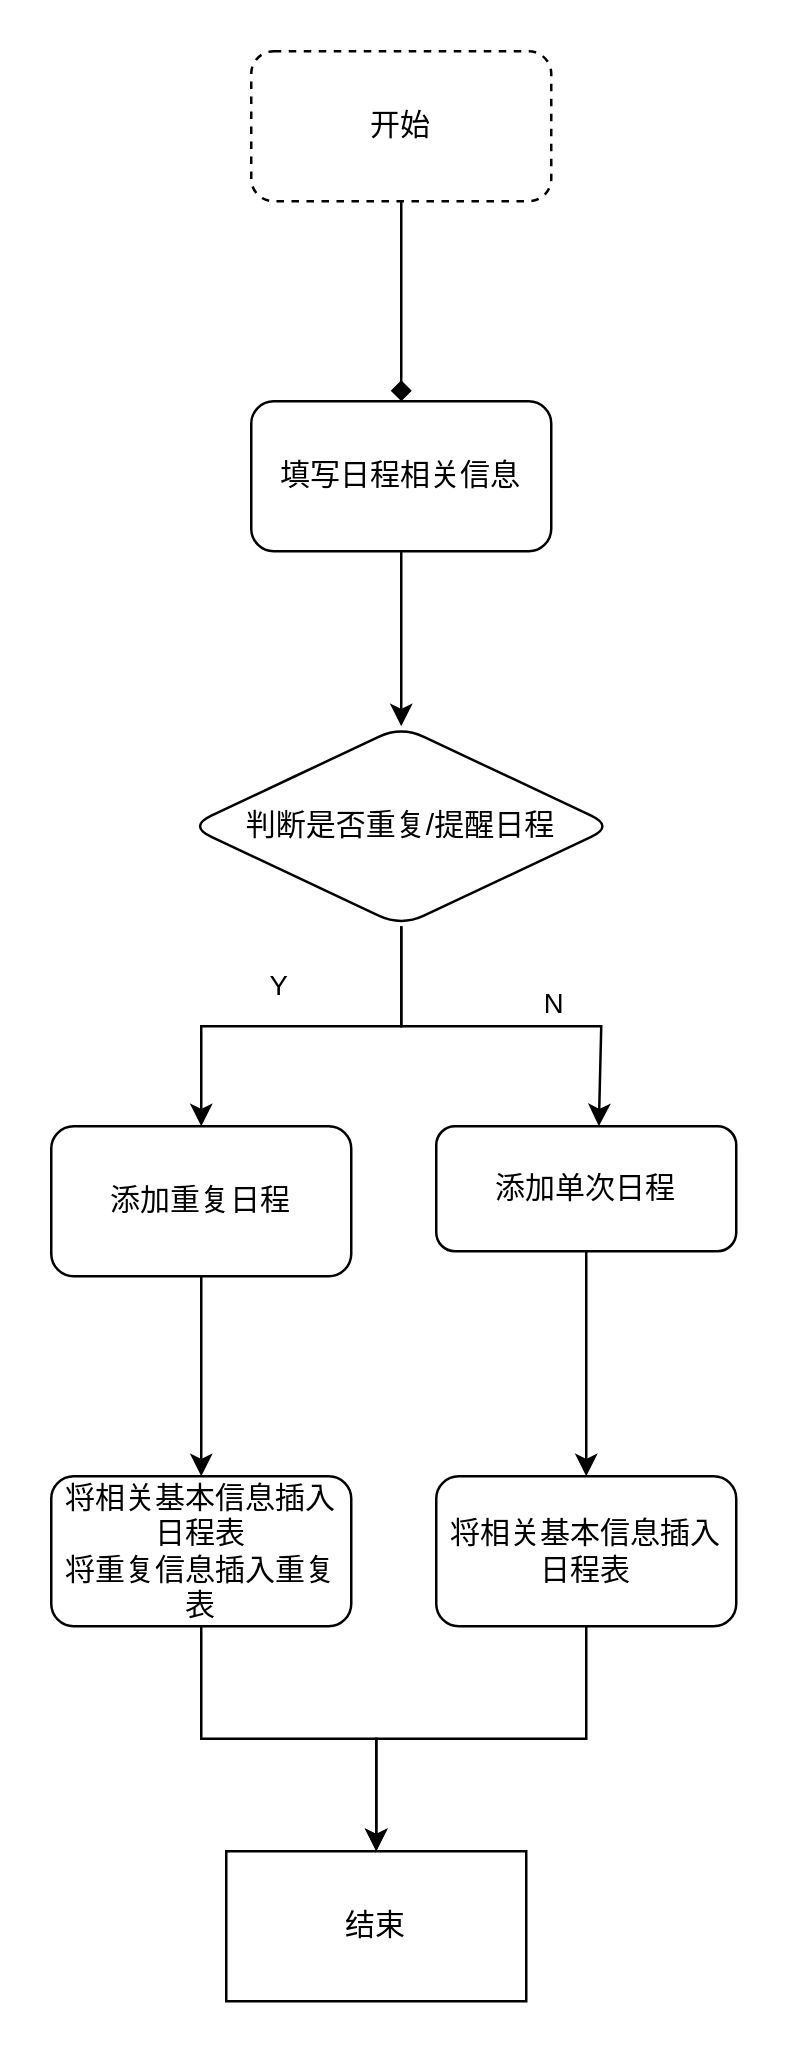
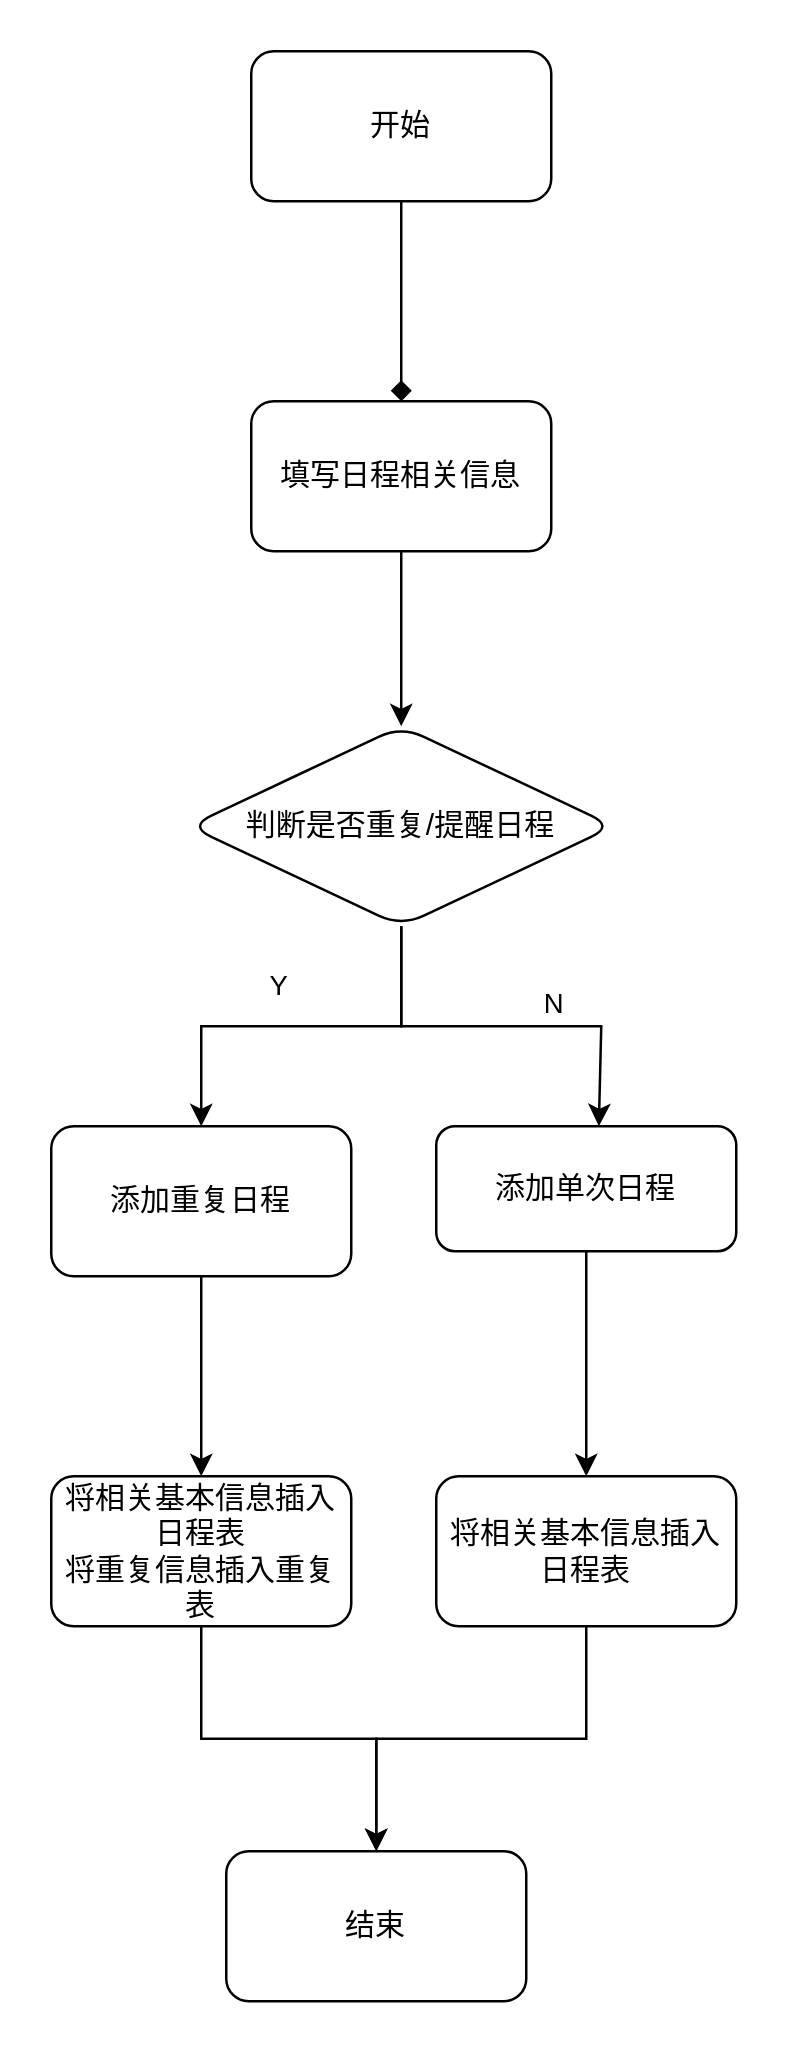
(401, 126) -> (401, 126)
(376, 1926) -> (376, 1926)
